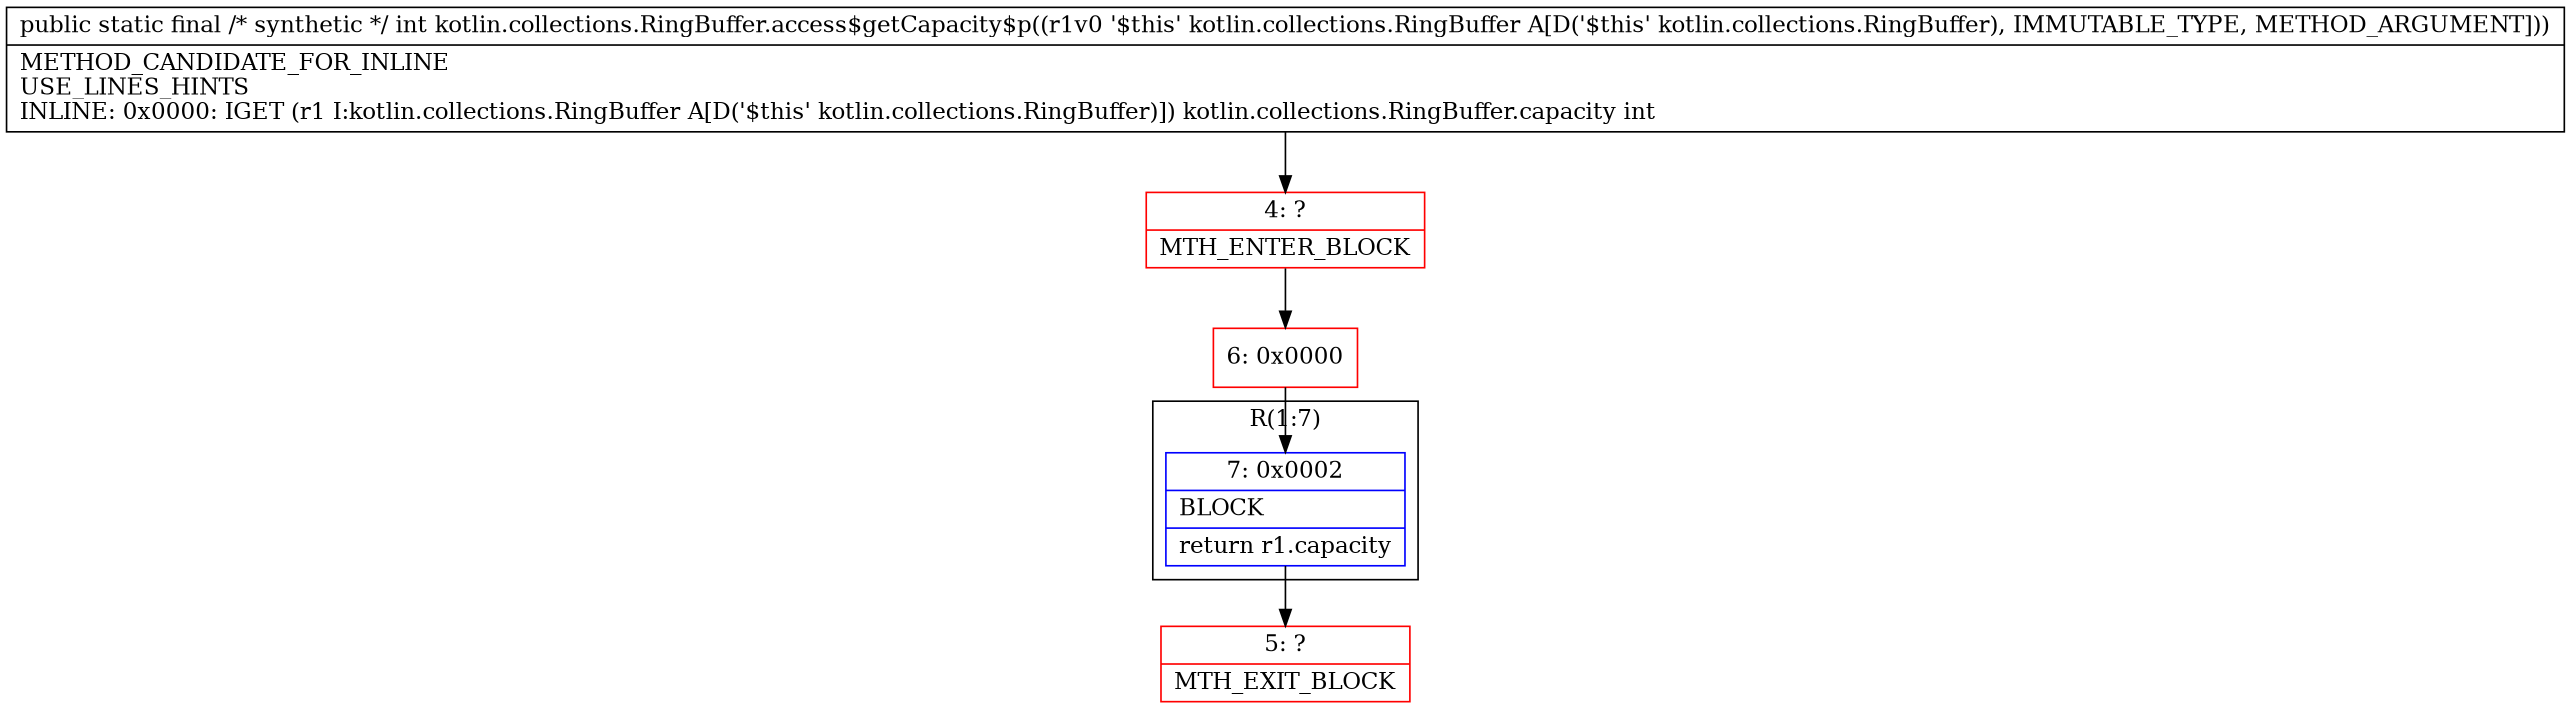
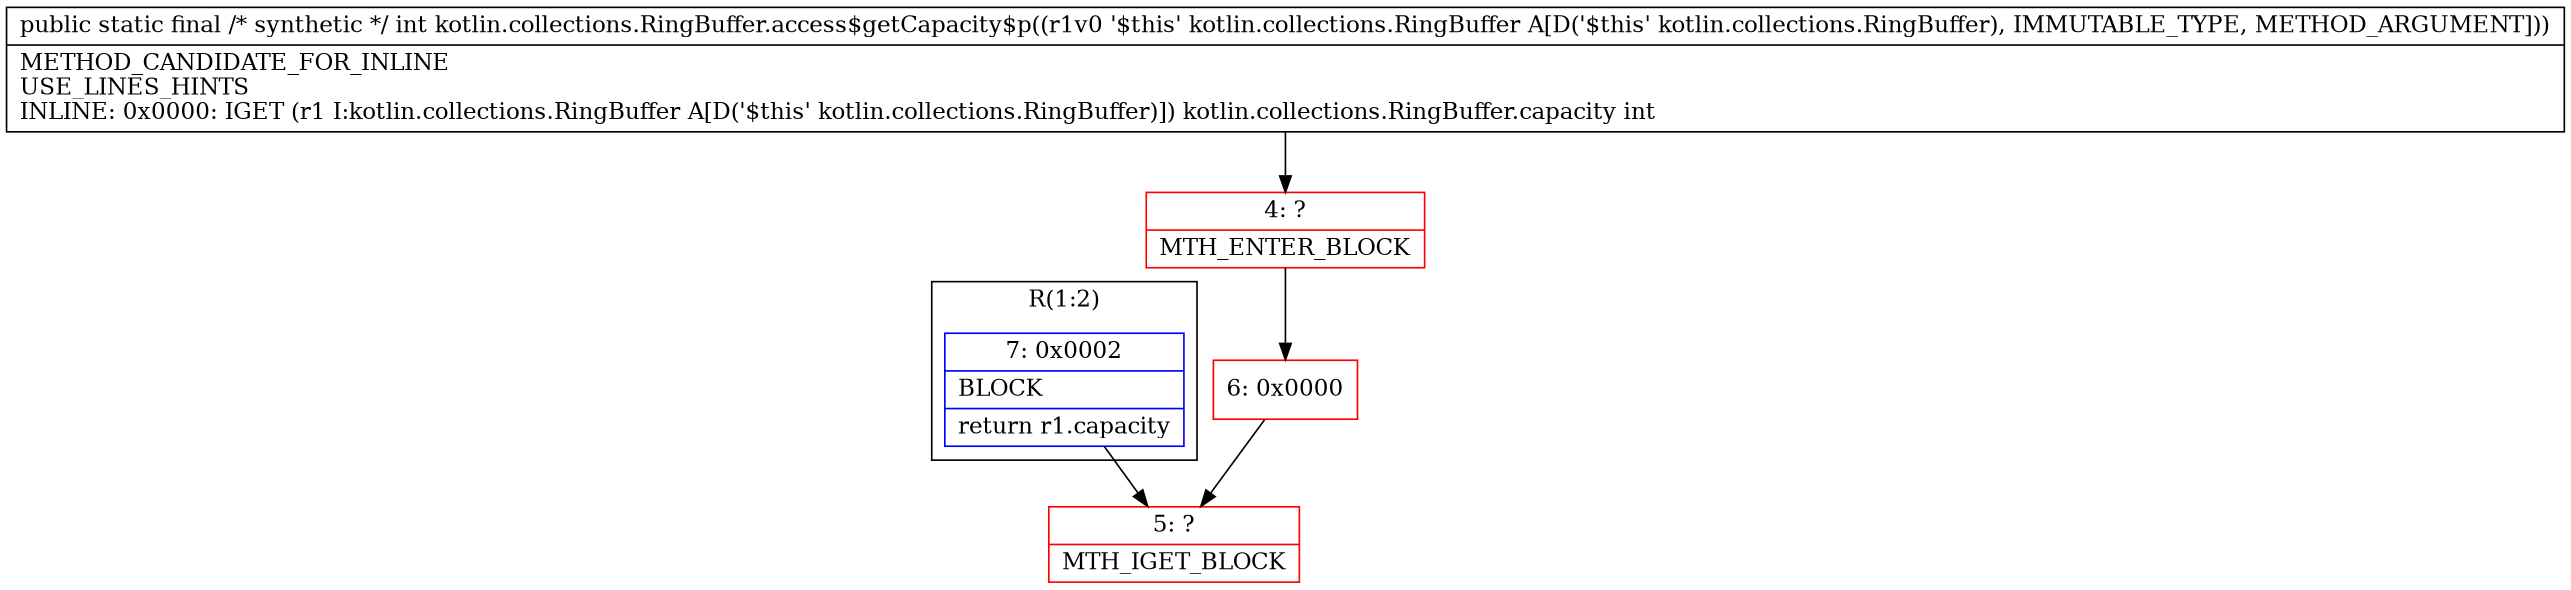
(1285, 412) -> (1238, 456)
(1285, 420) -> (1064, 300)
(1285, 682) -> (1174, 562)
